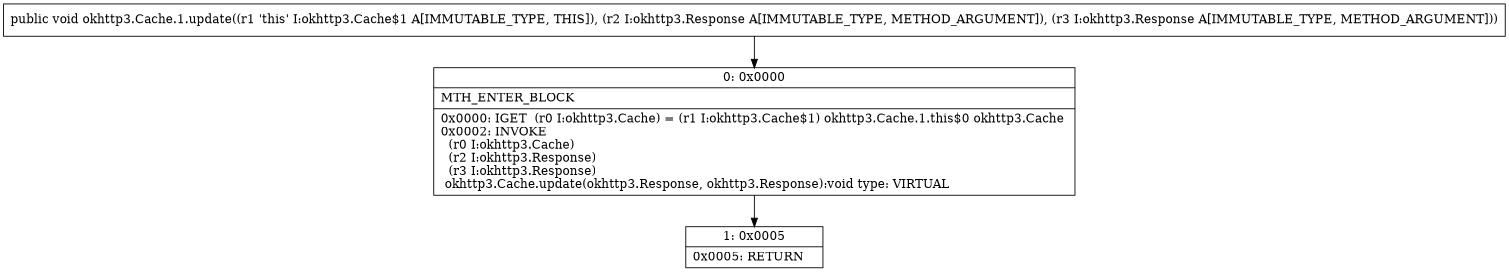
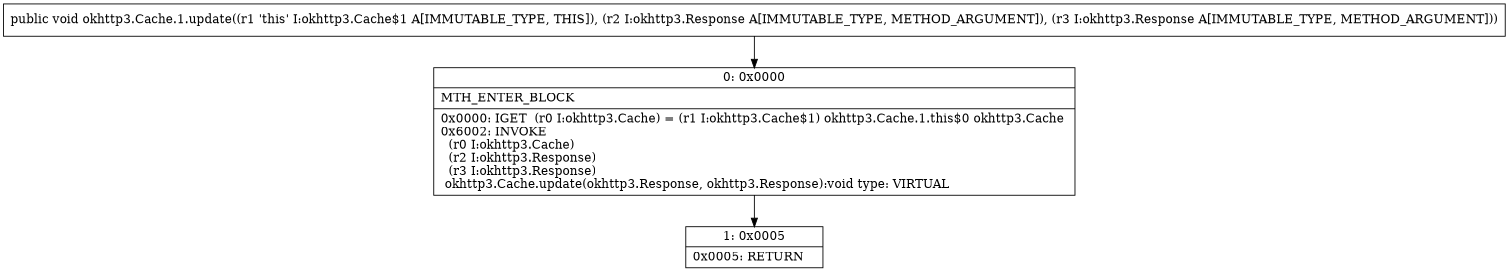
(498, 132) -> (498, 132)
